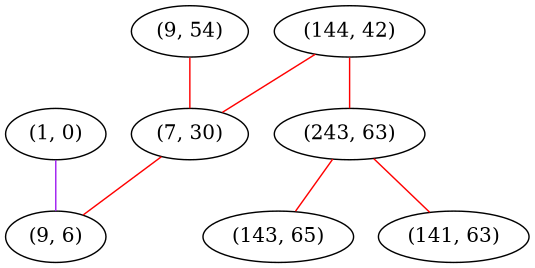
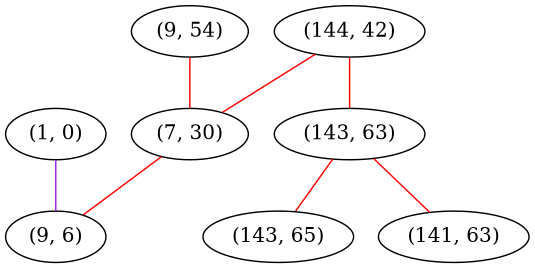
(350, 134) -> (350, 134)
